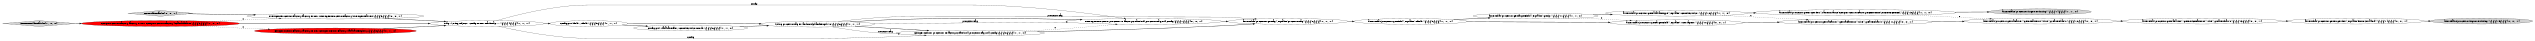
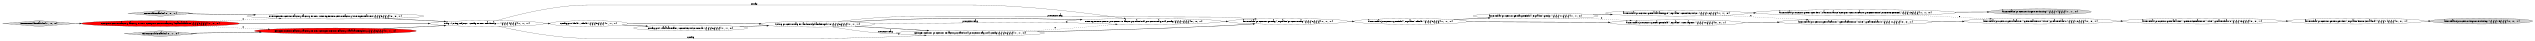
none -> (160, 34)
